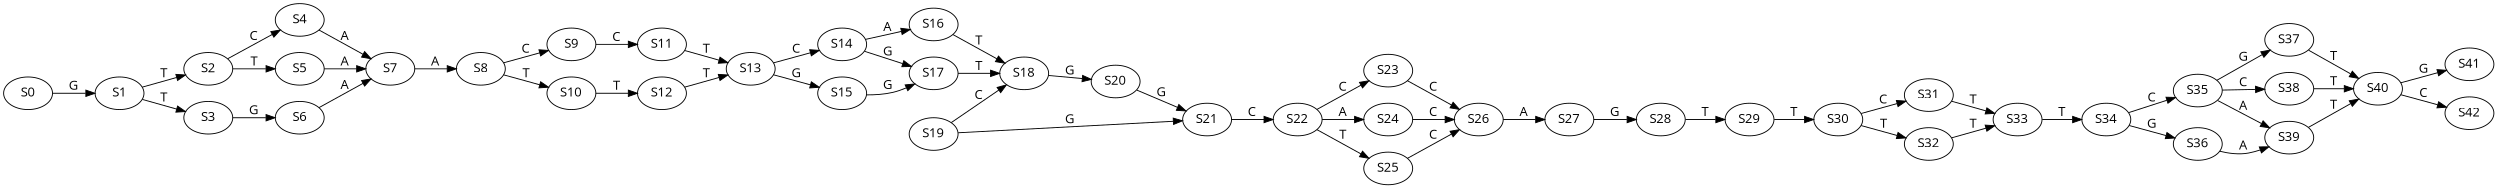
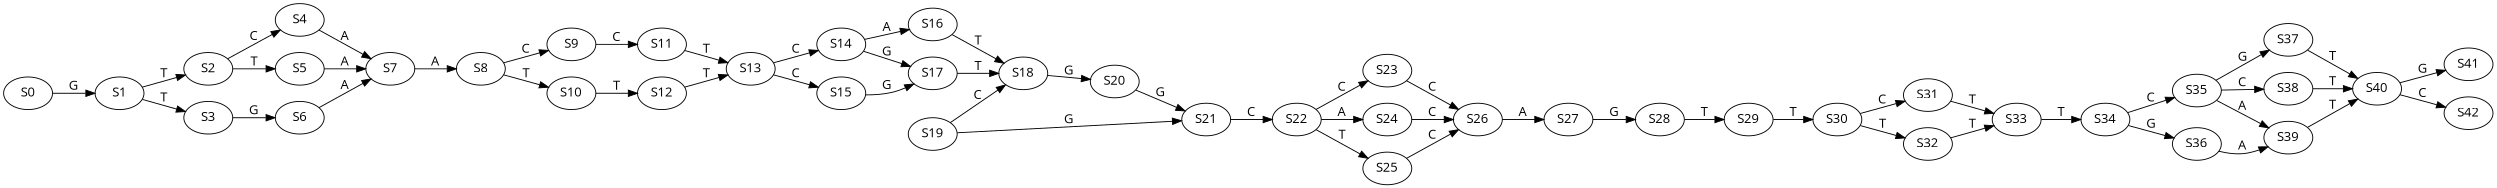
(796, 74) -> (796, 74)
